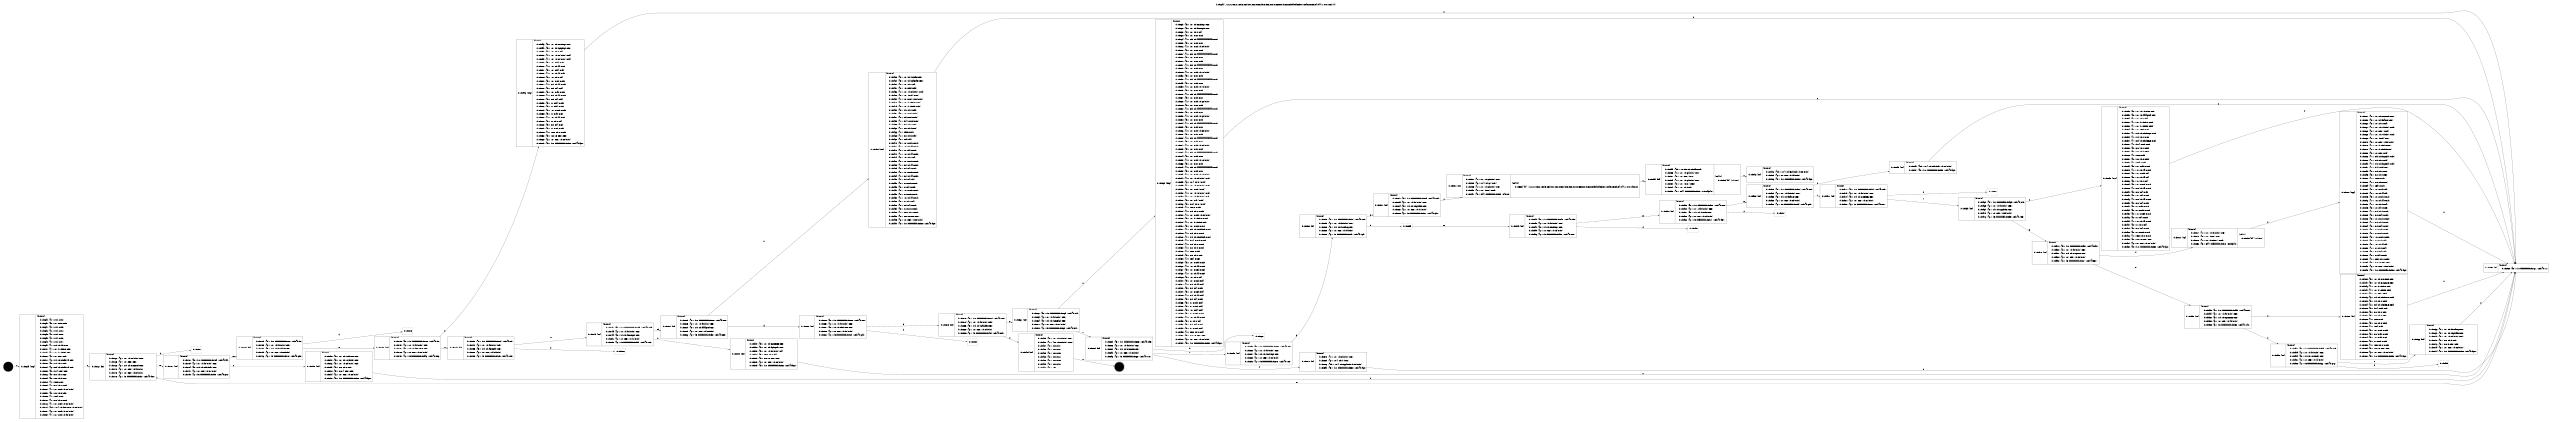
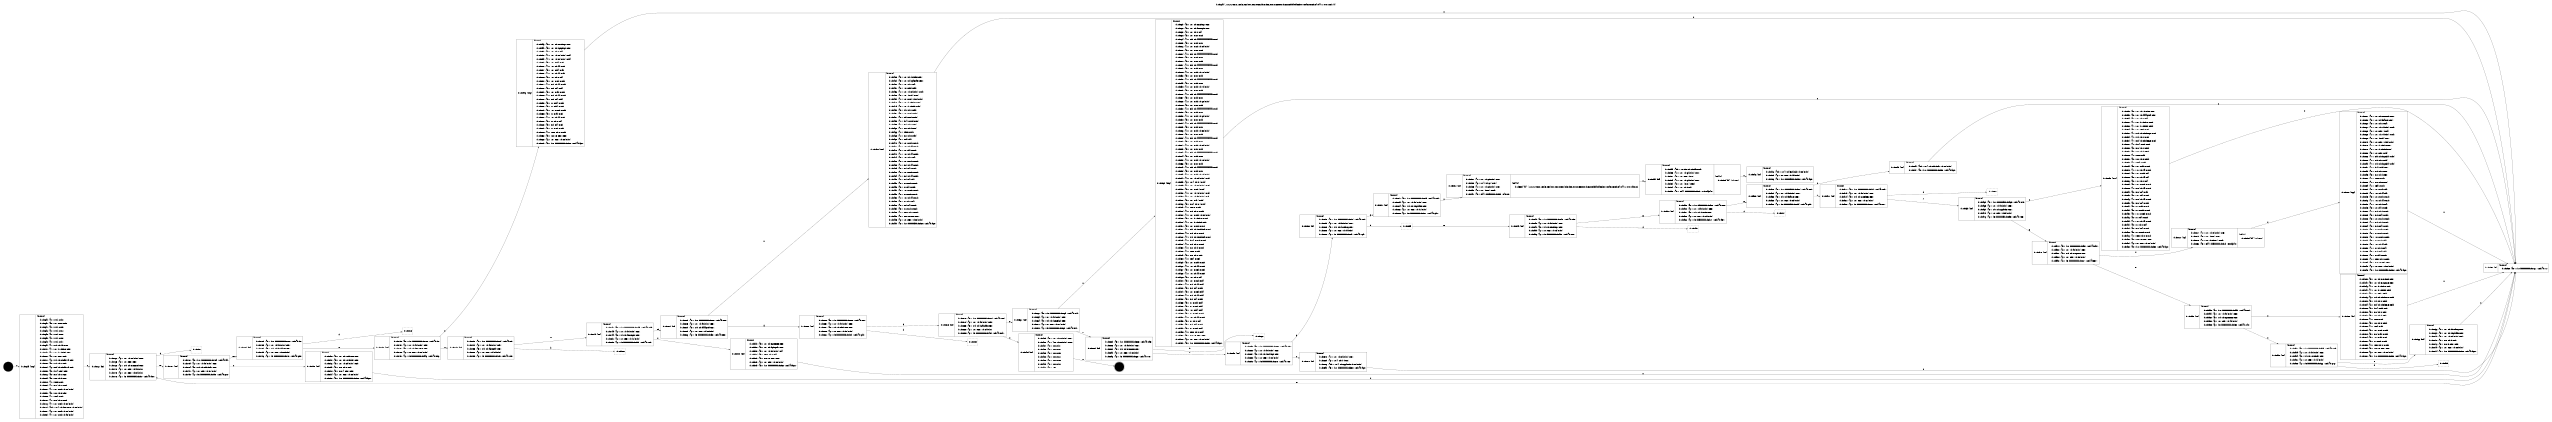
(1225, 368) -> (1295, 358)
